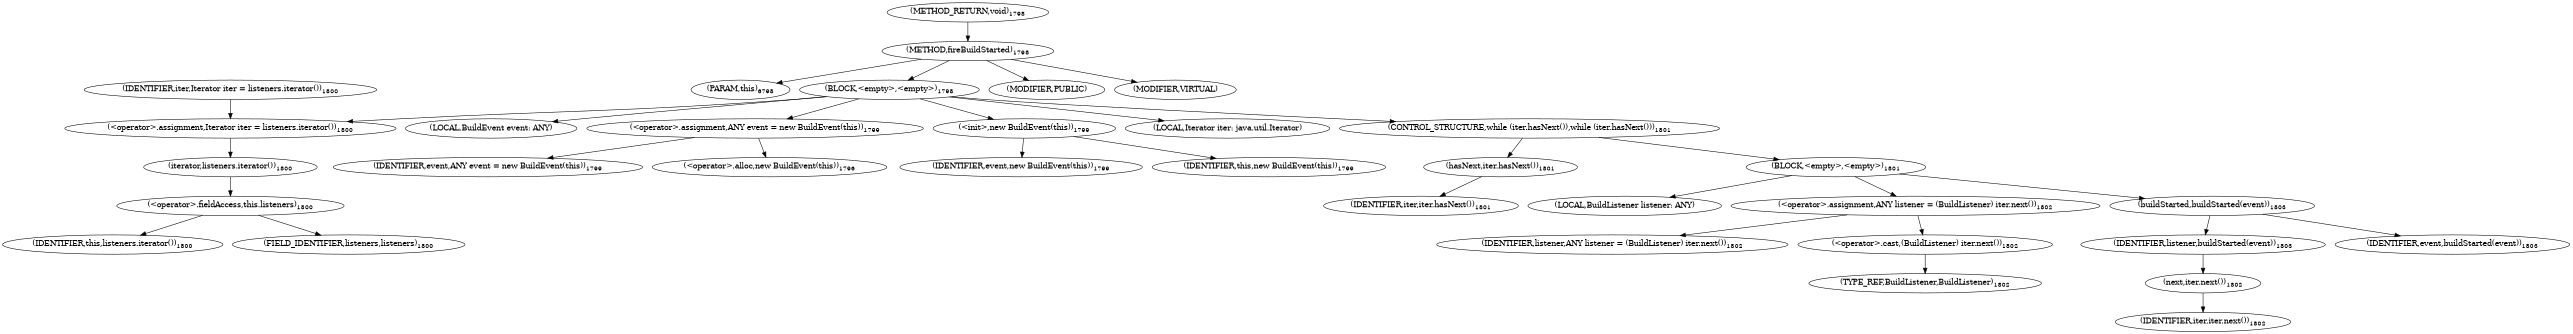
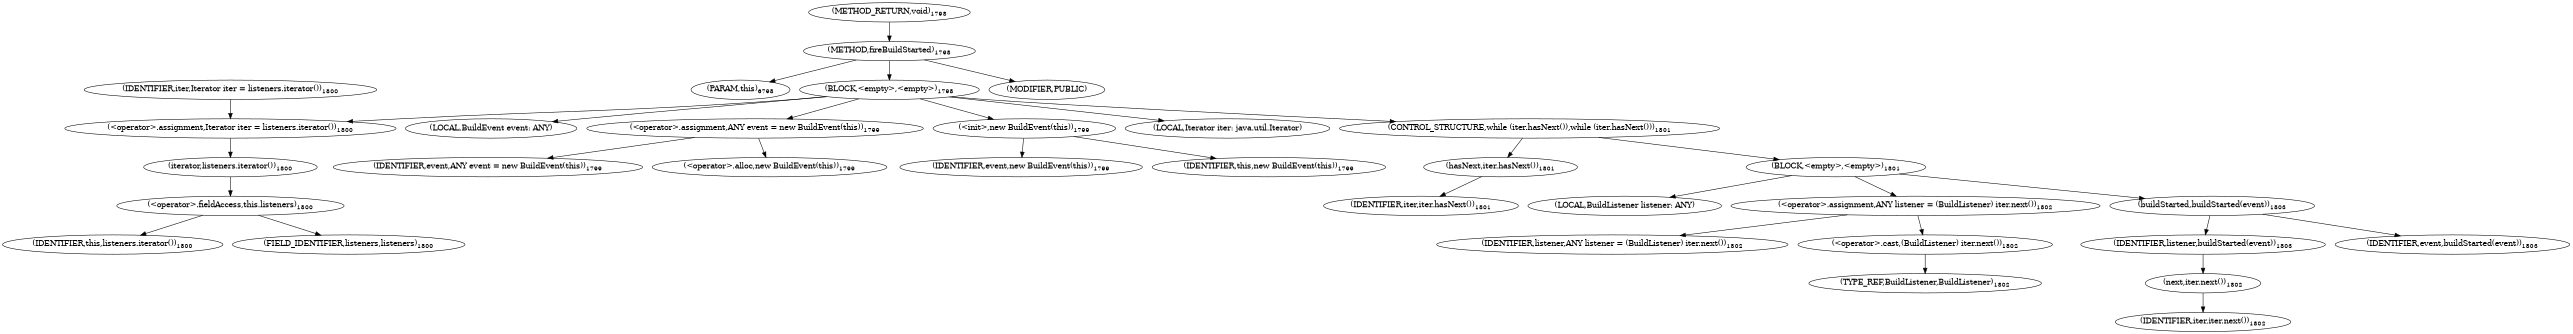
(1175, 90) -> none
(847, 166) -> (847, 166)
